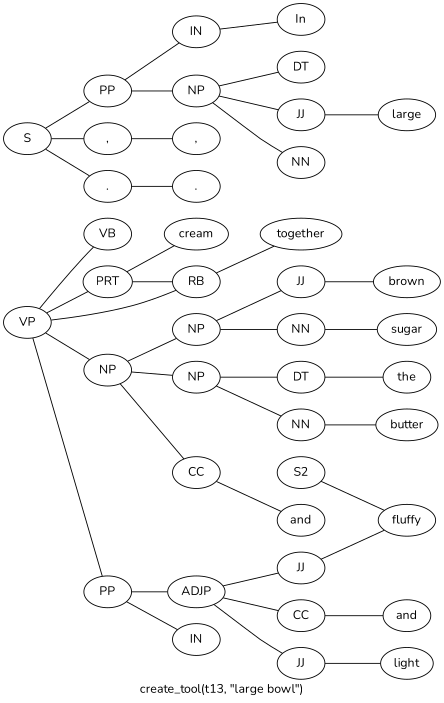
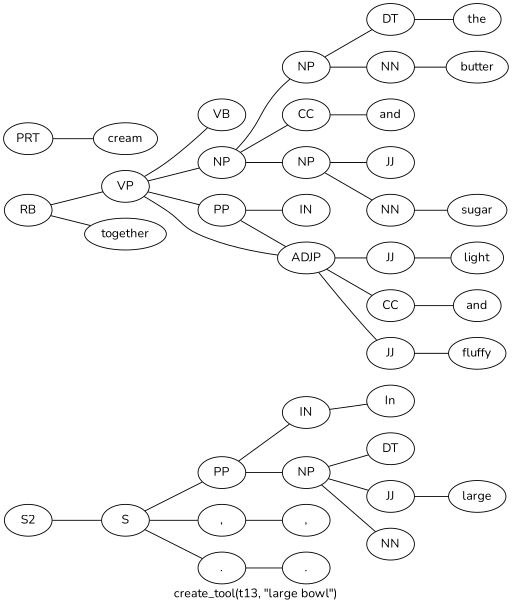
(153, 282) -> none
(407, 282) -> none
(67, 302) -> (206, 237)
(353, 496) -> (77, 520)
